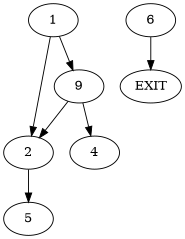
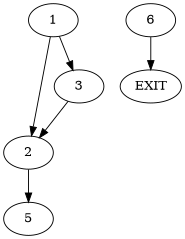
(79, 86) -> (79, 86)
(95, 153) -> none
